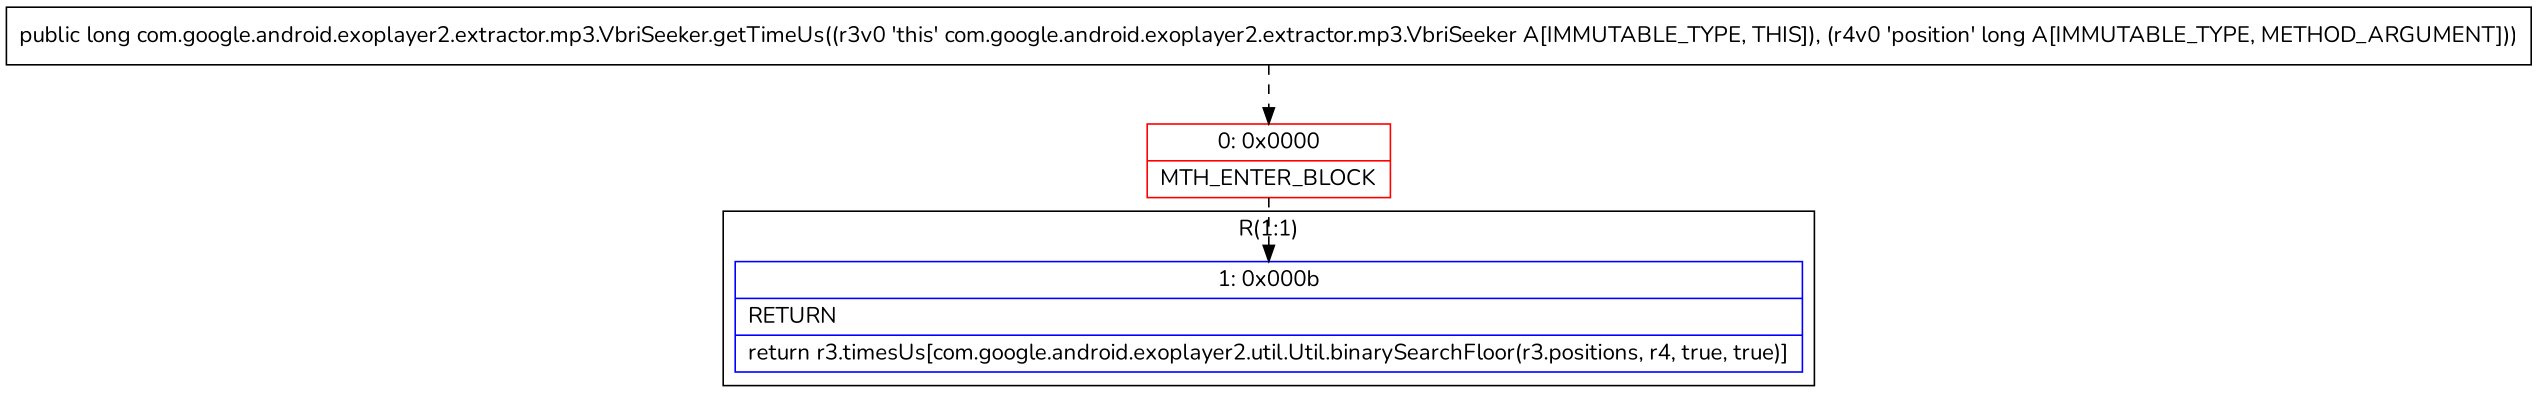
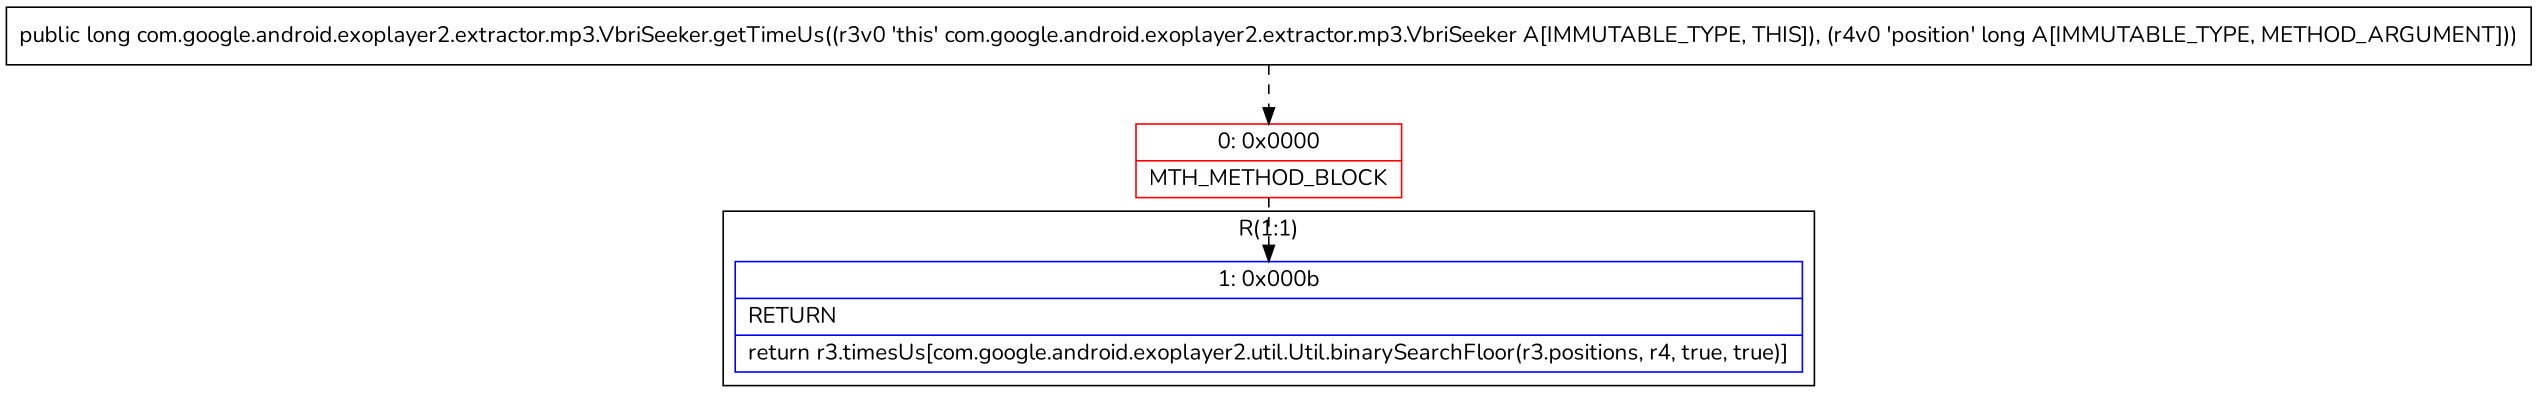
(1269, 178) -> (1269, 178)
